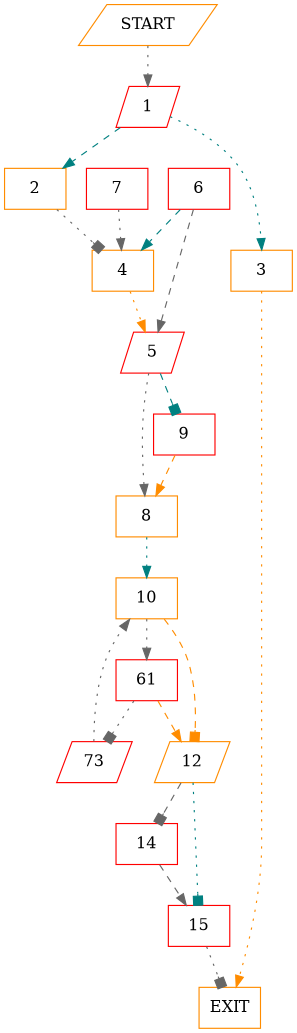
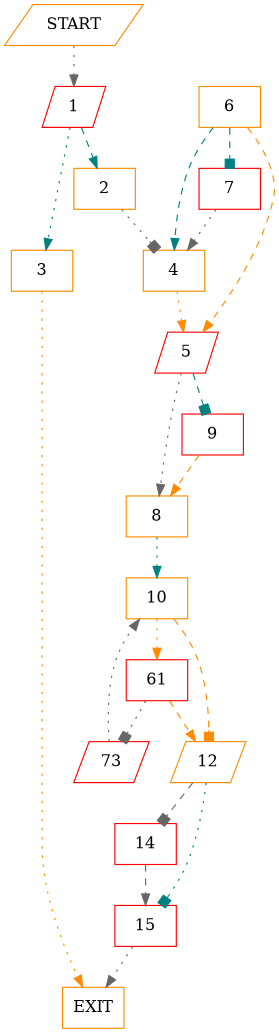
none -> (230, 142)
(199, 189) -> (230, 107)
(177, 265) -> (264, 228)
(147, 634) -> (157, 634)
(212, 962) -> (123, 962)
